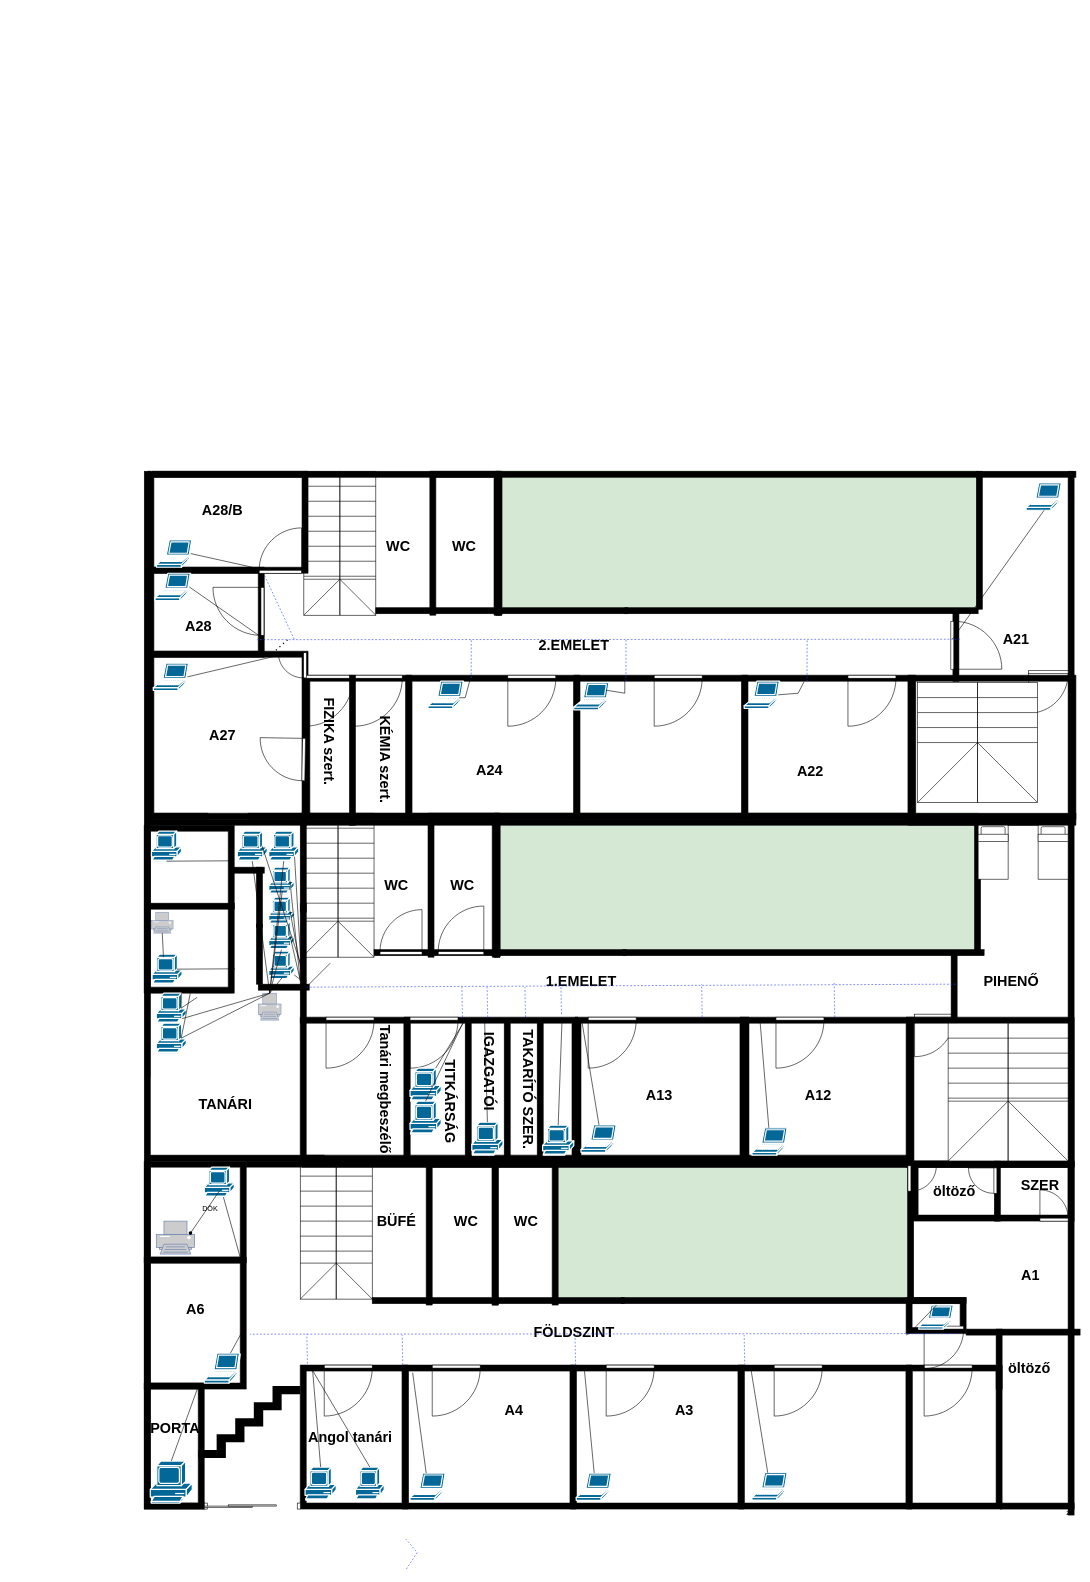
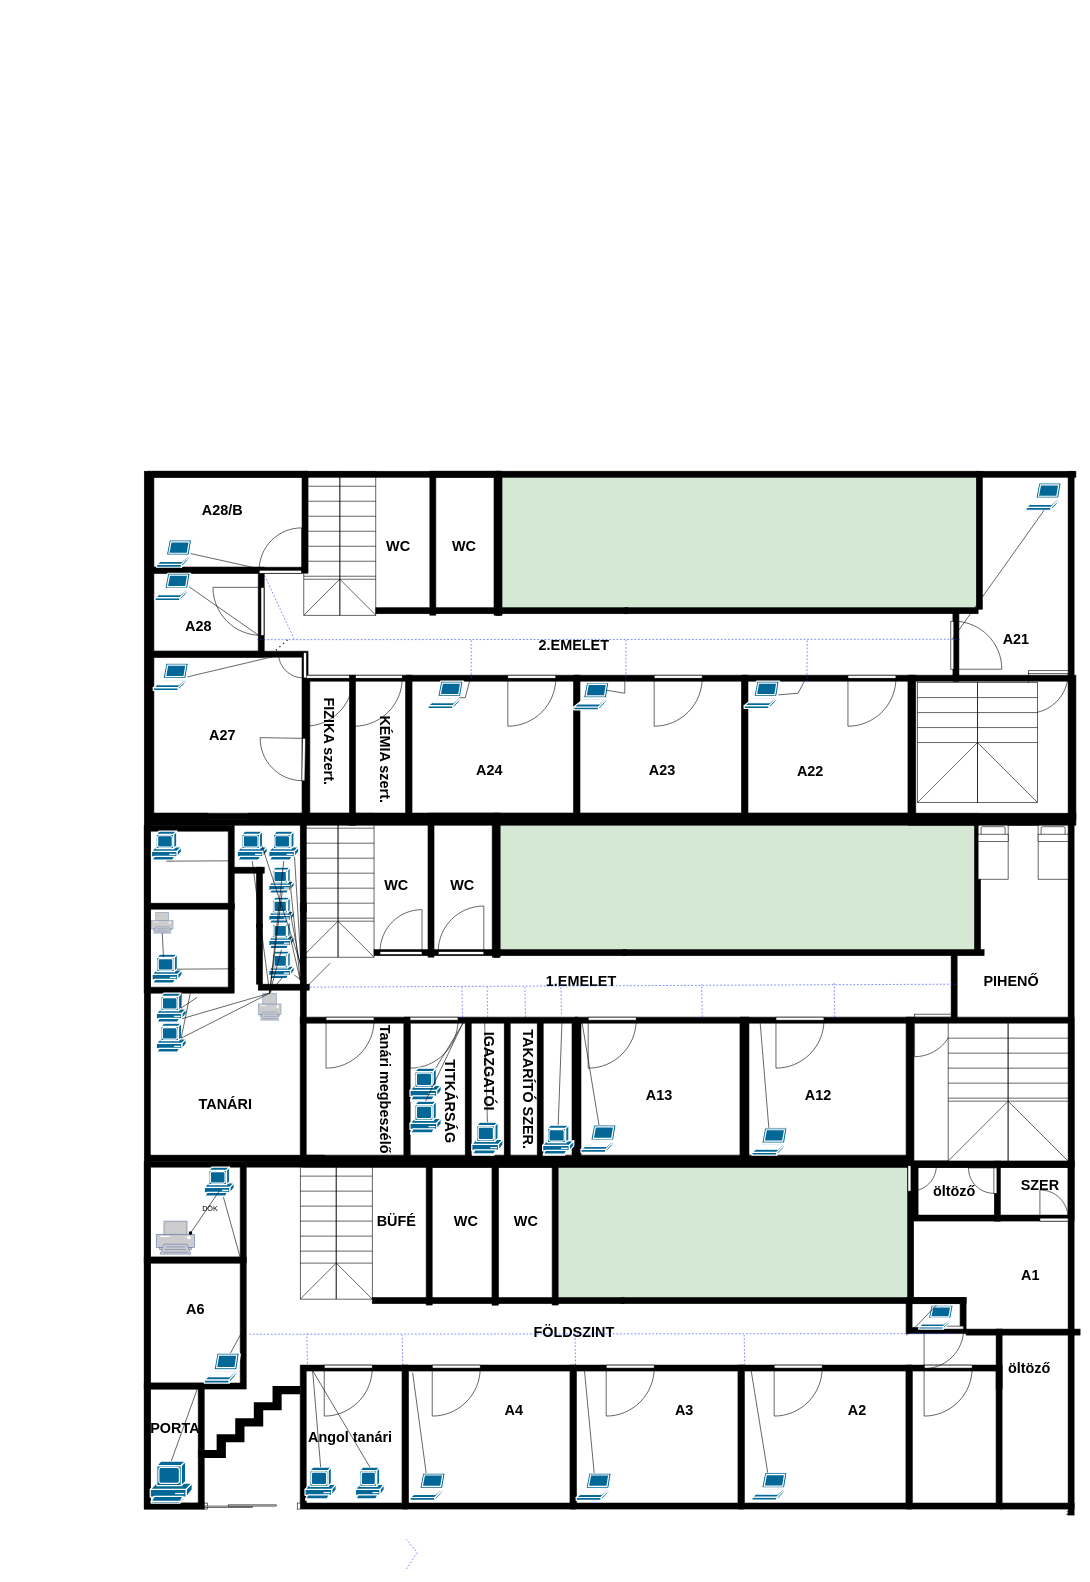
none -> (662, 770)
none -> (857, 1410)
